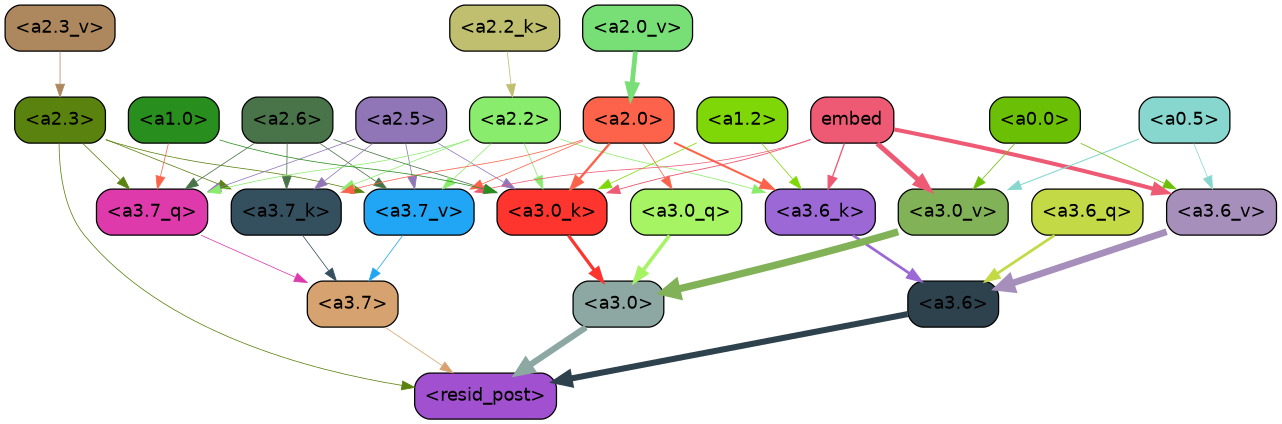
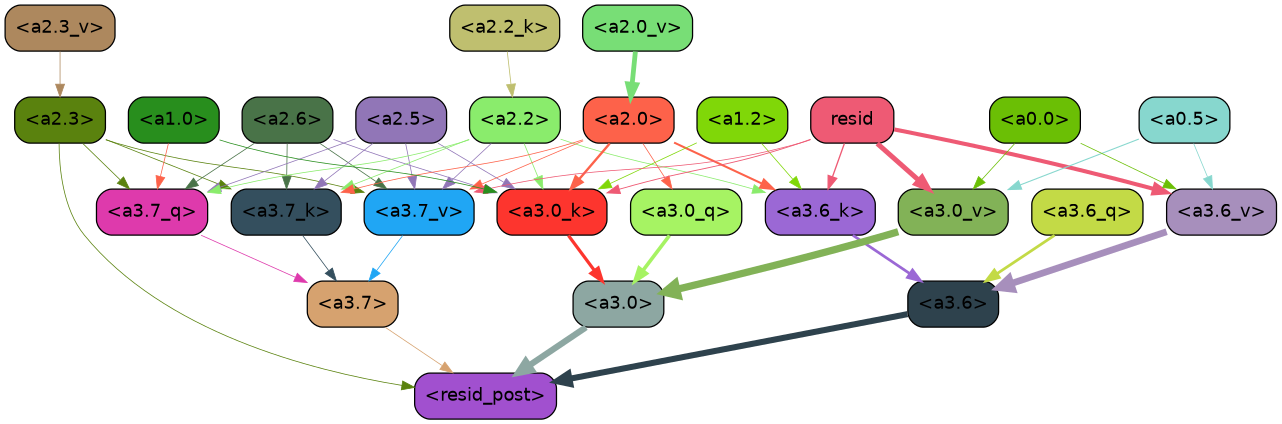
(852, 120) -> (852, 120)
(375, 154) -> (375, 154)
(478, 156) -> (478, 156)
